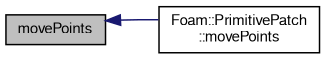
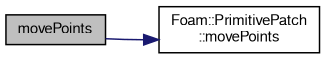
(140, 20) -> (125, 39)
